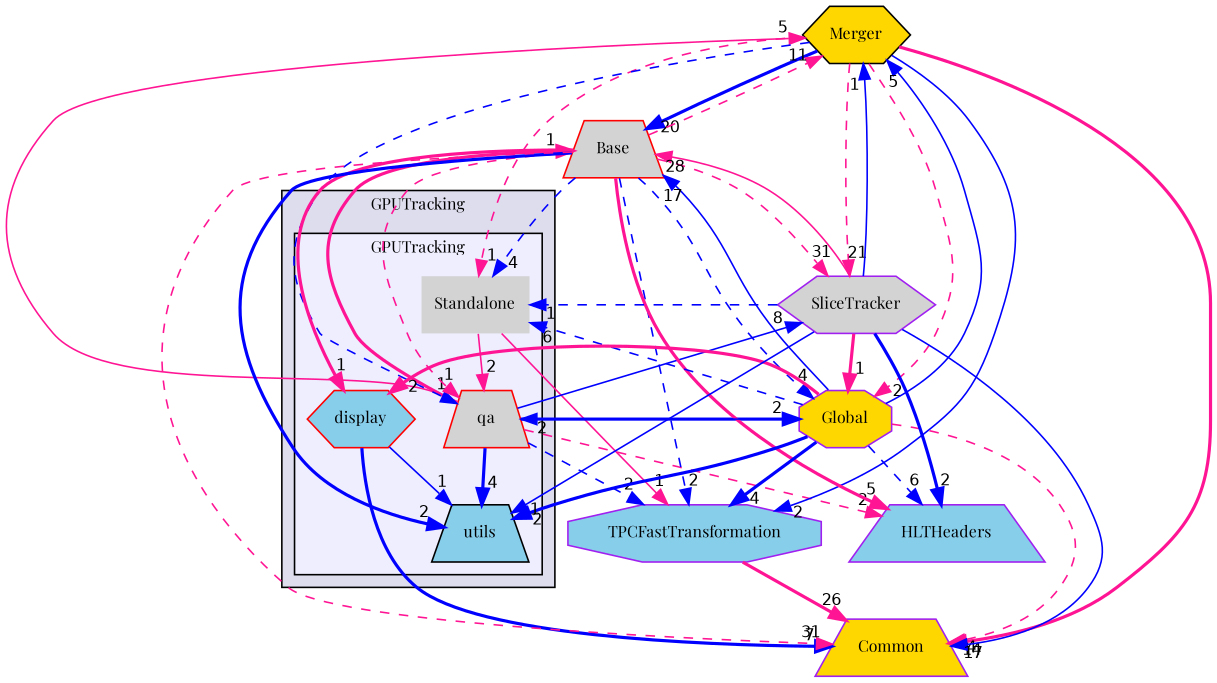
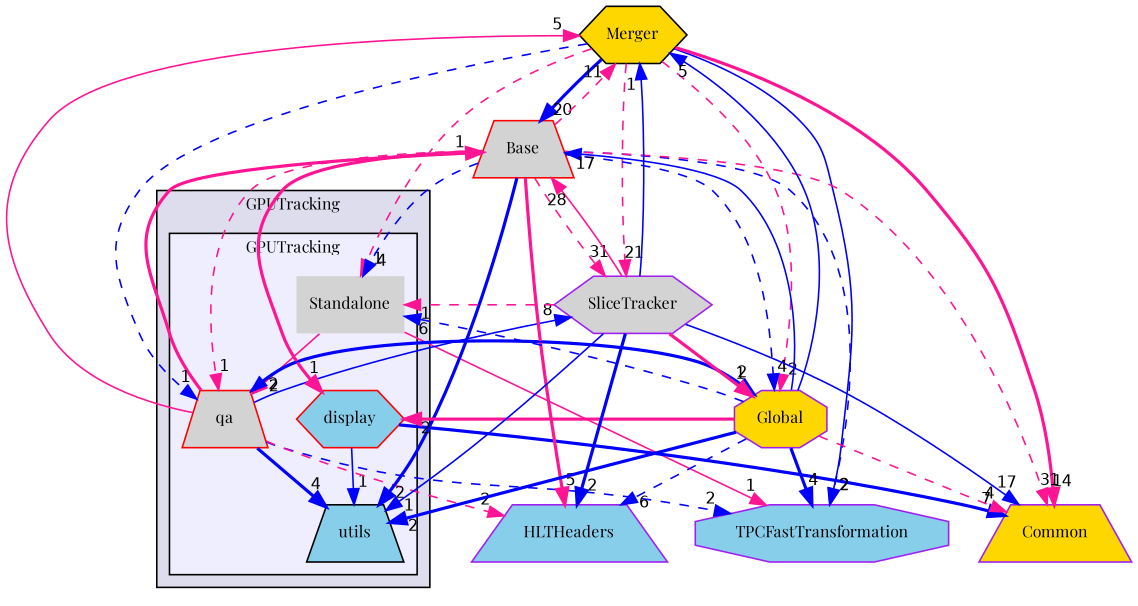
(662, 305) -> (491, 305)
(787, 587) -> none
